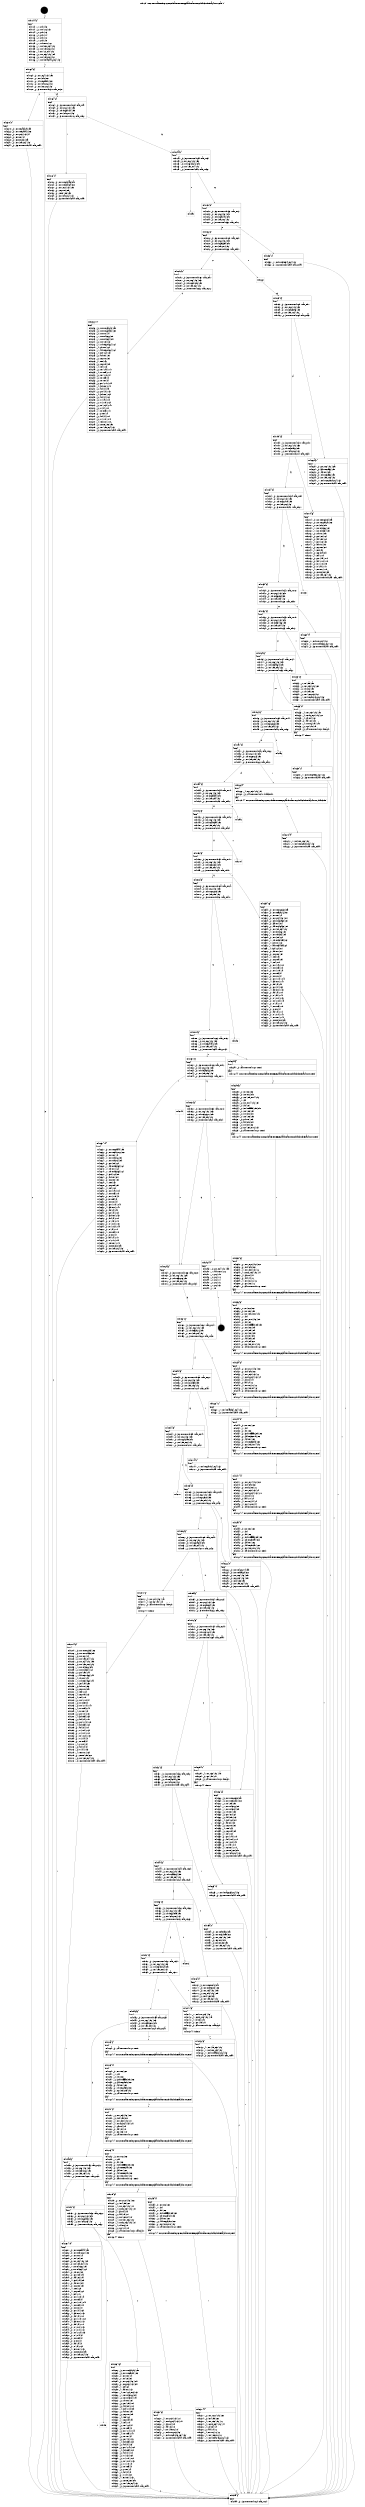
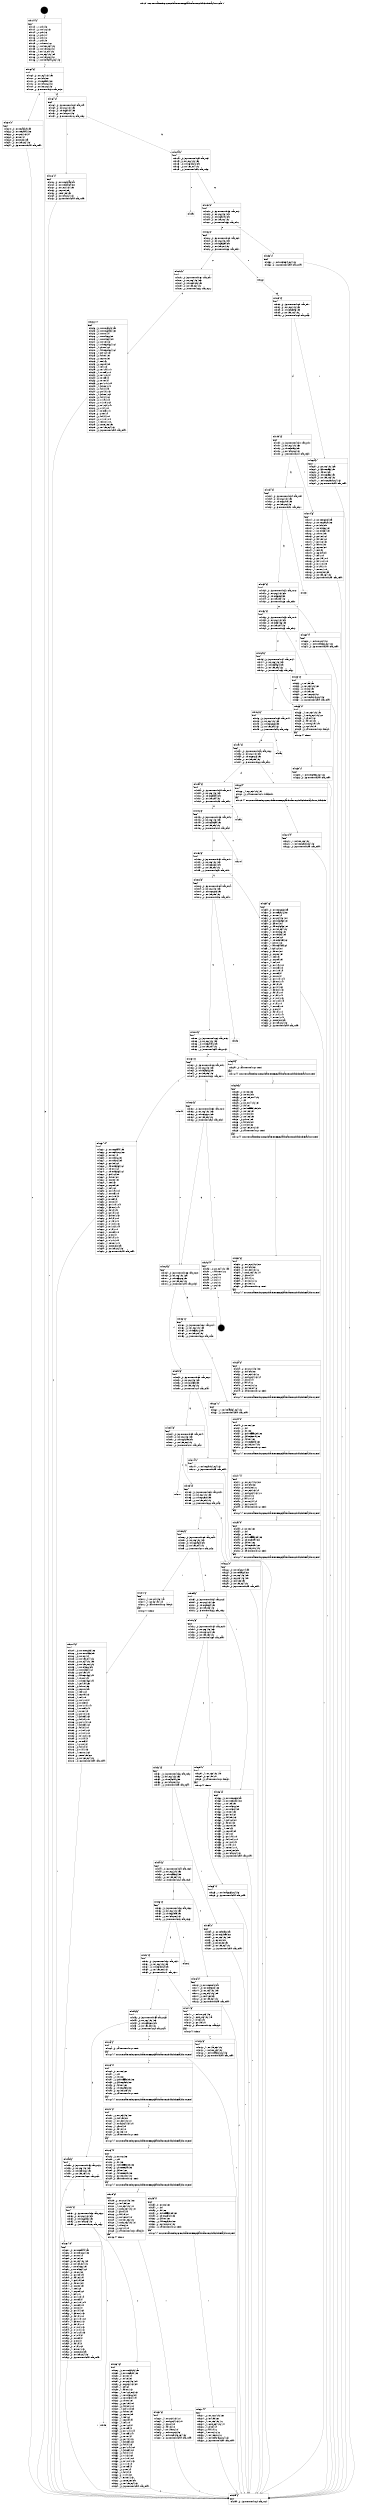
(276, 1328) -> none
(194, 1354) -> (169, 1329)
(255, 1993) -> (262, 1966)
